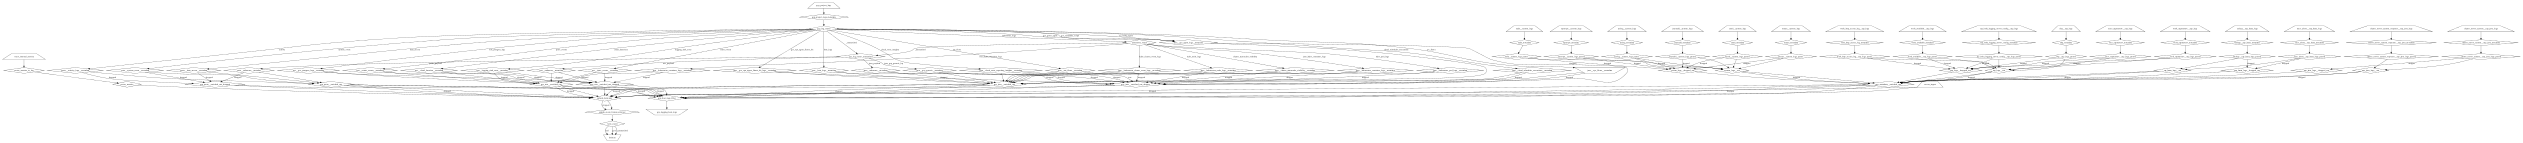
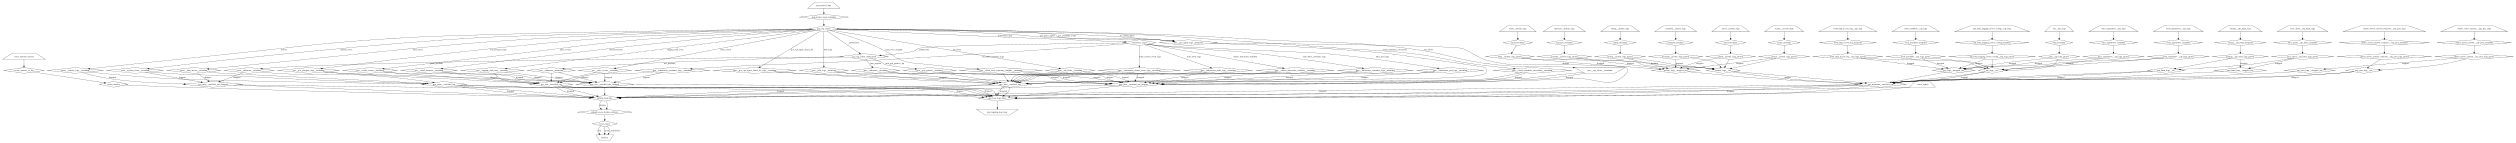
(1130, 77) -> (1125, 77)
